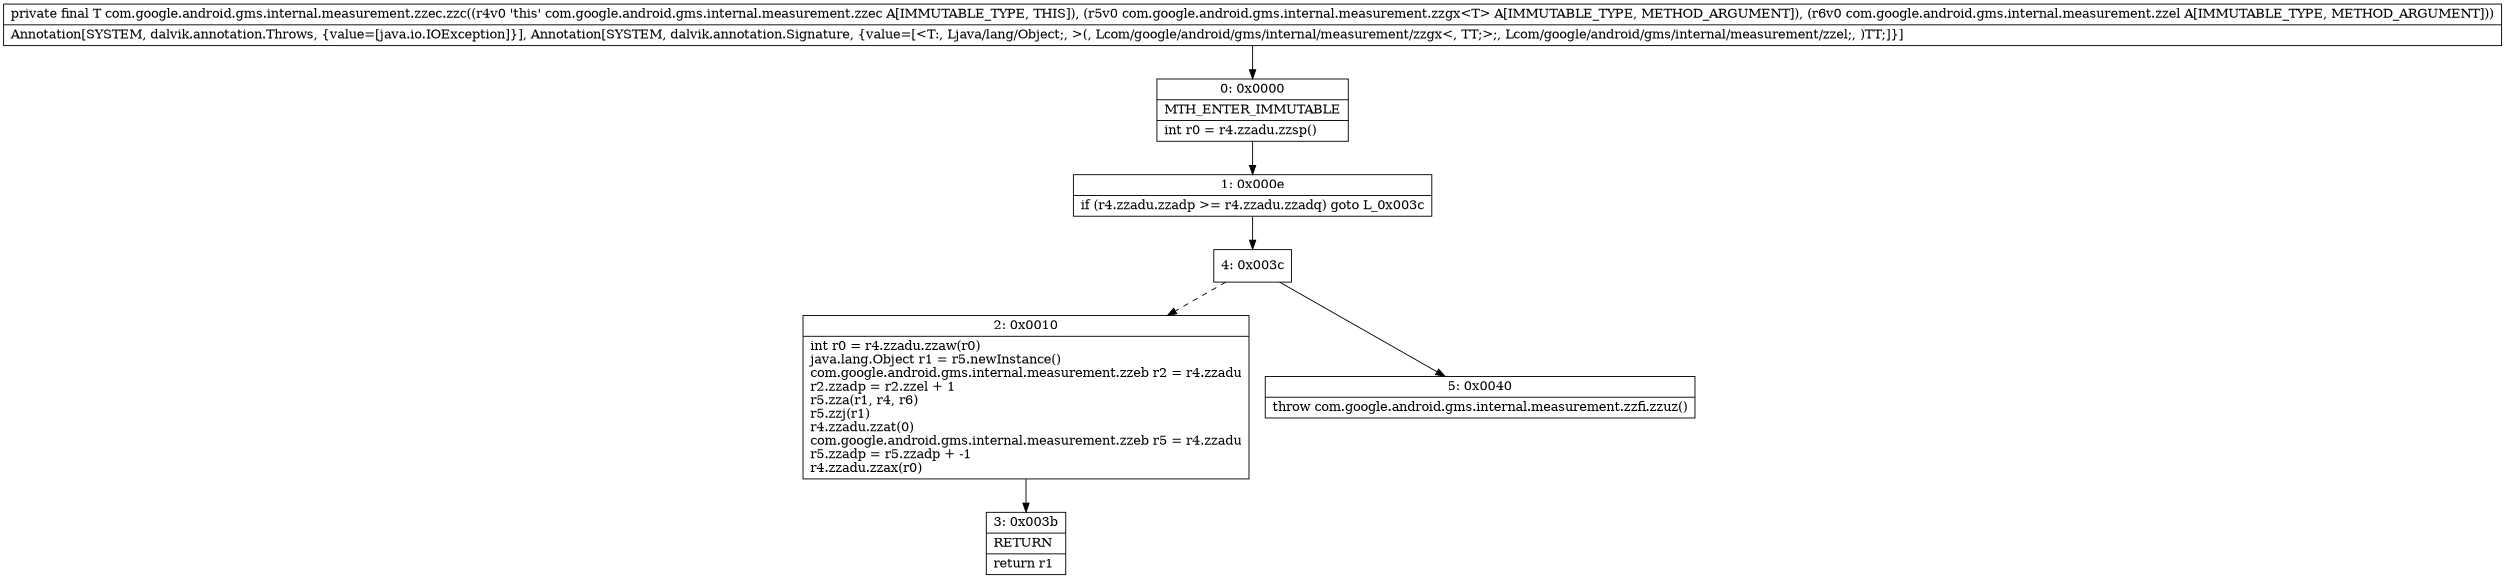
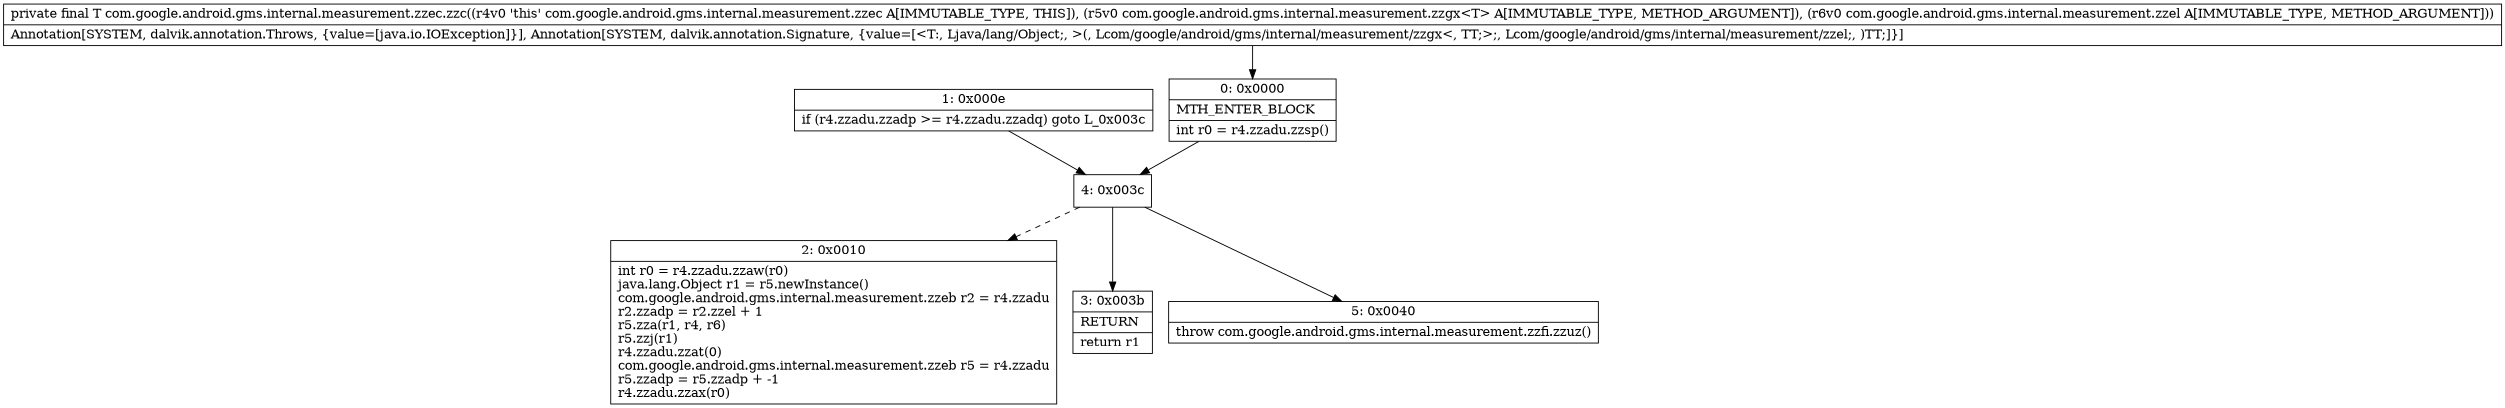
(1253, 110) -> (1246, 110)
(1253, 153) -> (1174, 156)
(1026, 491) -> (1113, 244)
